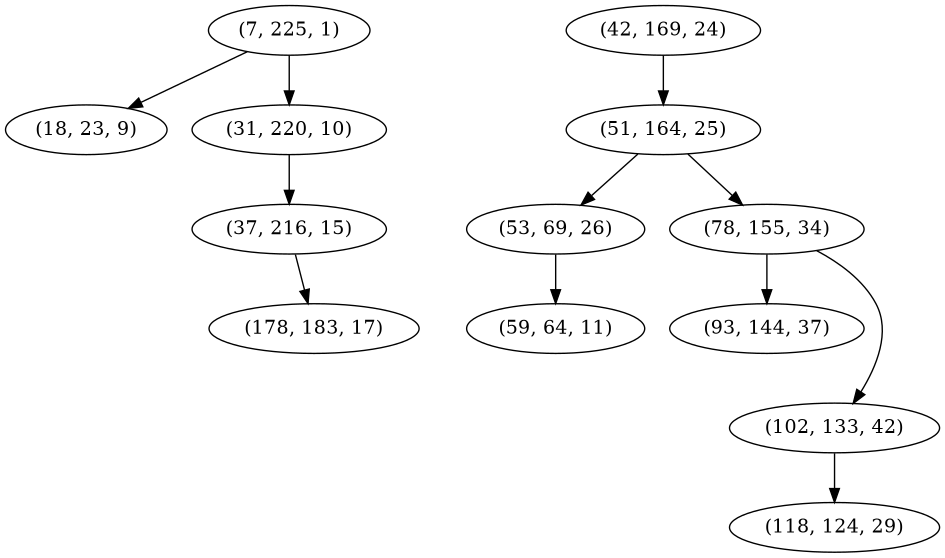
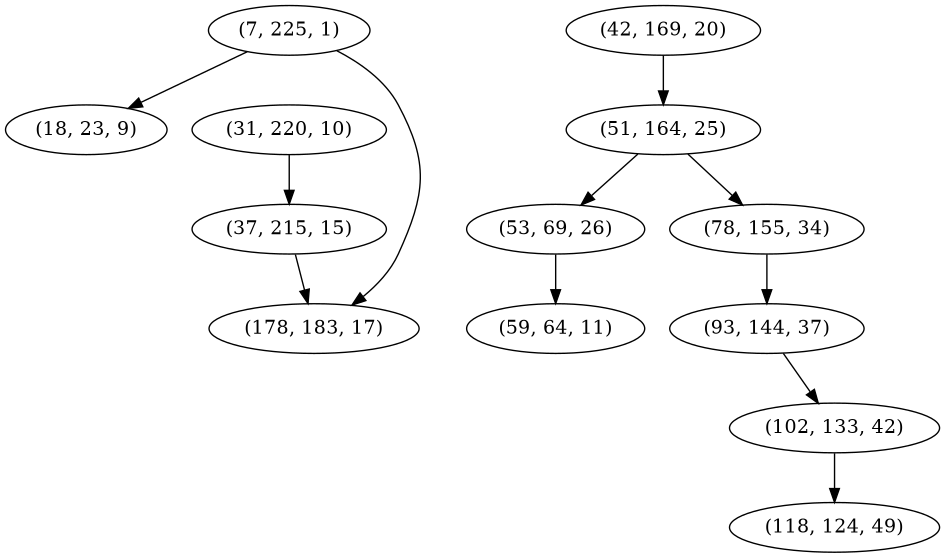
(663, 30) -> (663, 30)
(289, 73) -> (419, 166)
(289, 229) -> (289, 229)
(878, 310) -> (797, 373)
(835, 527) -> (835, 527)
